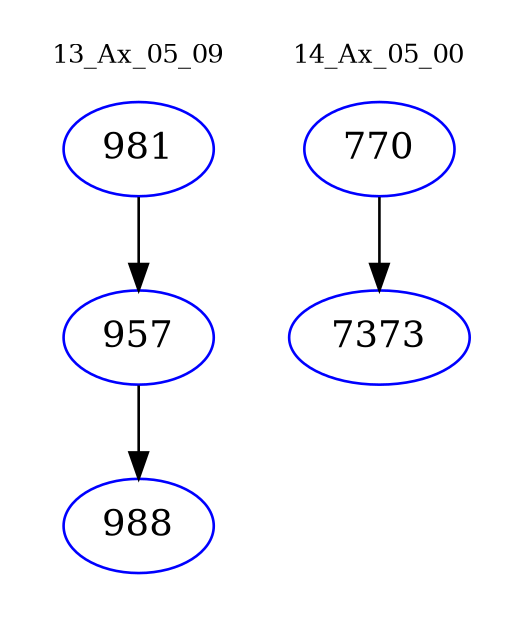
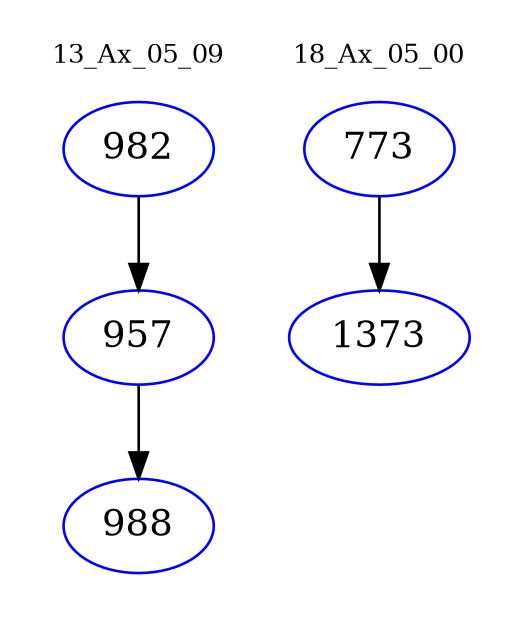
(379, 56) -> (379, 56)
(139, 149) -> (139, 149)
(379, 149) -> (379, 149)
(379, 338) -> (379, 338)
